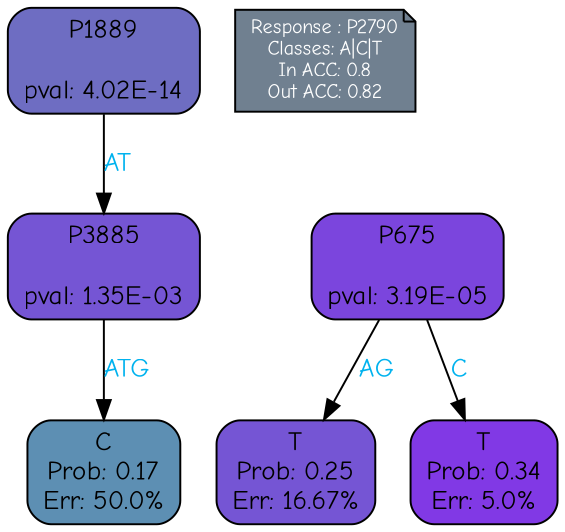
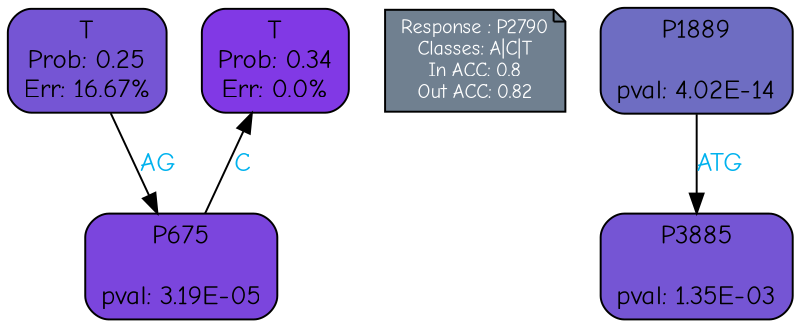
(119, 164) -> (720, 164)
(357, 361) -> (130, 154)
(104, 472) -> none
(484, 472) -> (275, 61)
